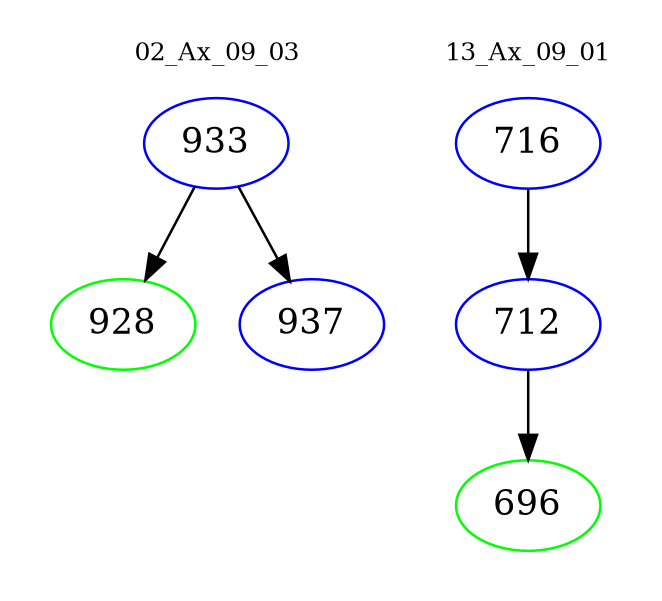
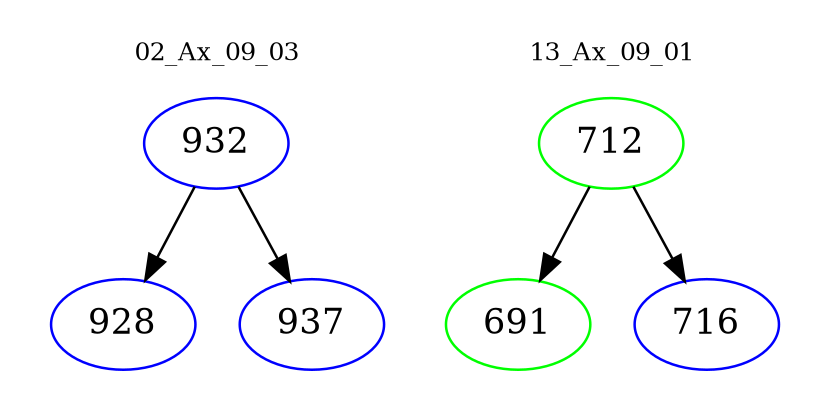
(216, 143) -> (216, 143)
(528, 222) -> (653, 223)
(123, 324) -> (123, 324)
(528, 324) -> (611, 143)
(528, 506) -> (518, 324)
